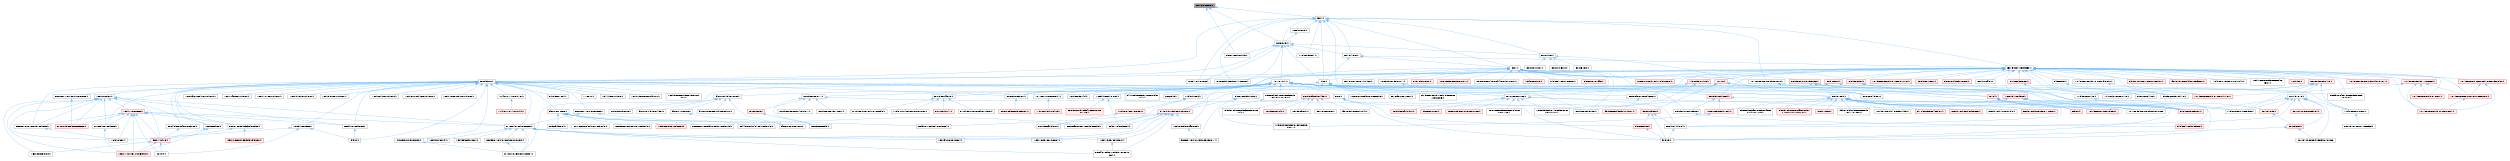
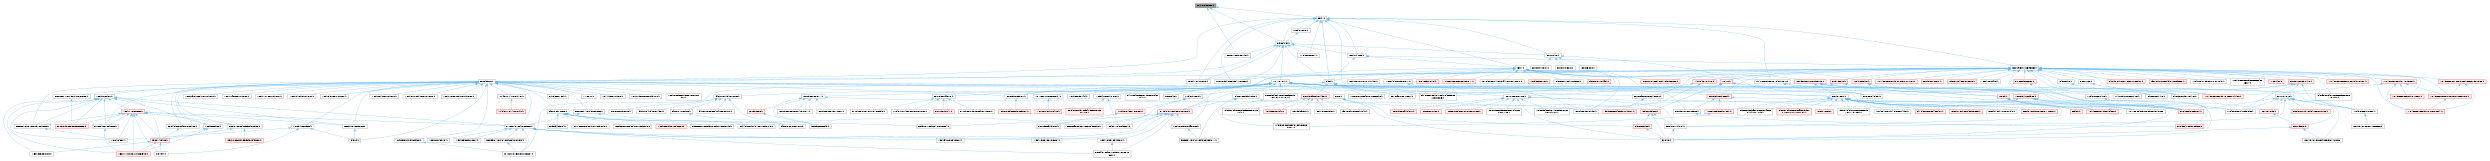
(2094, 82) -> (2086, 82)
(2306, 112) -> (2311, 112)
